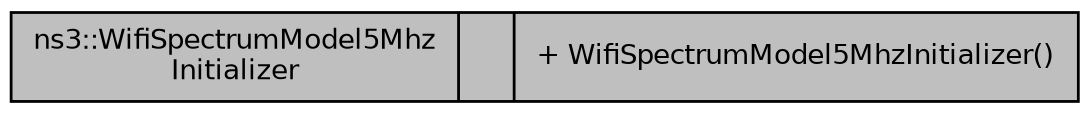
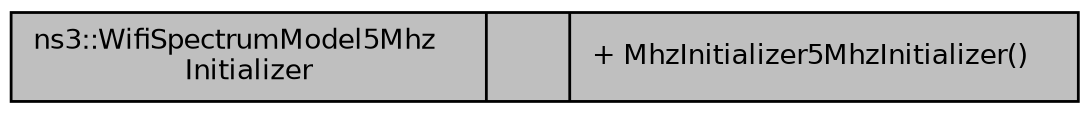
(796, 56) -> (810, 56)
